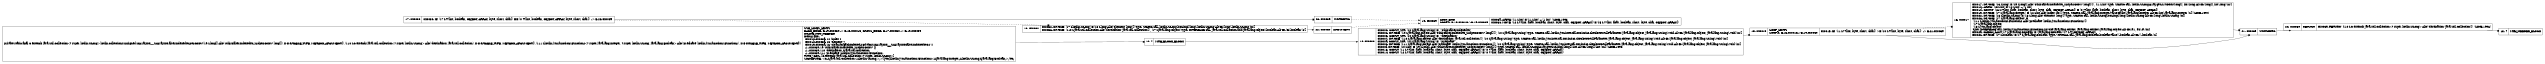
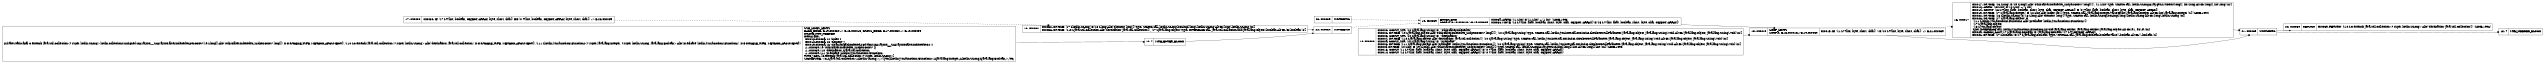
(963, 20) -> none
(1447, 20) -> (1448, 20)
none -> (1727, 26)
(1342, 30) -> (1342, 30)
(2492, 31) -> (2387, 33)
(1169, 42) -> (1170, 42)
(1271, 42) -> (1249, 39)
